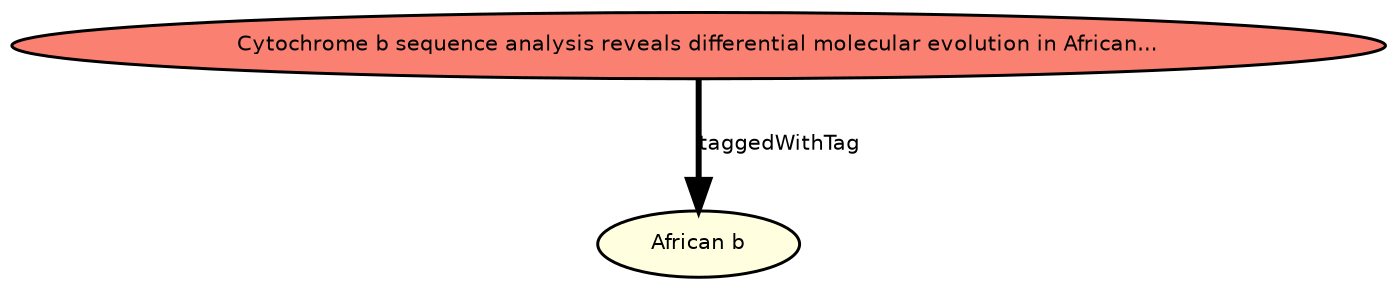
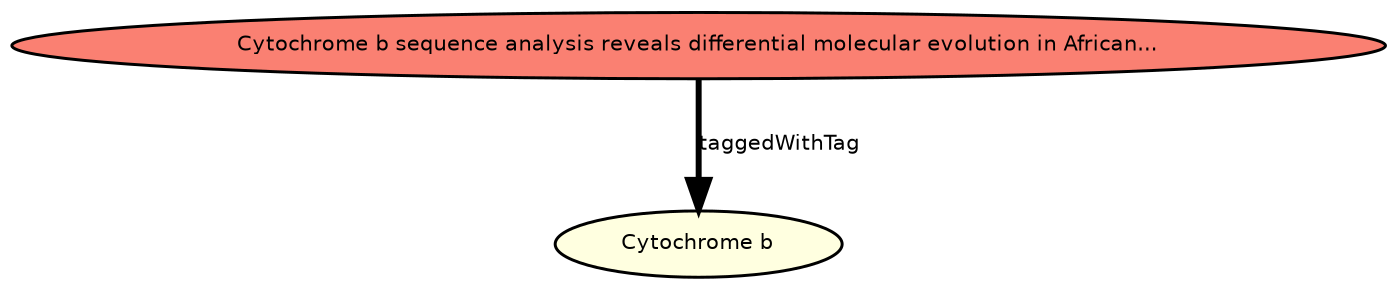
(699, 244) -> (699, 244)
